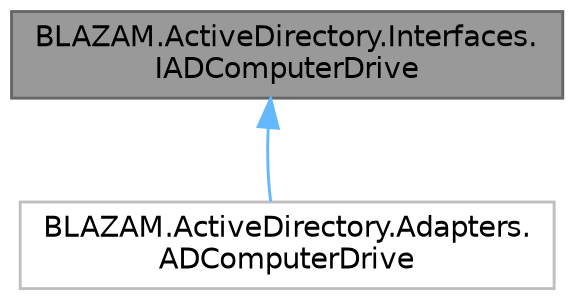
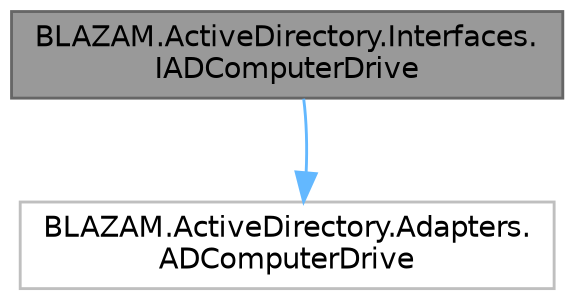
(268, 165) -> (306, 136)
